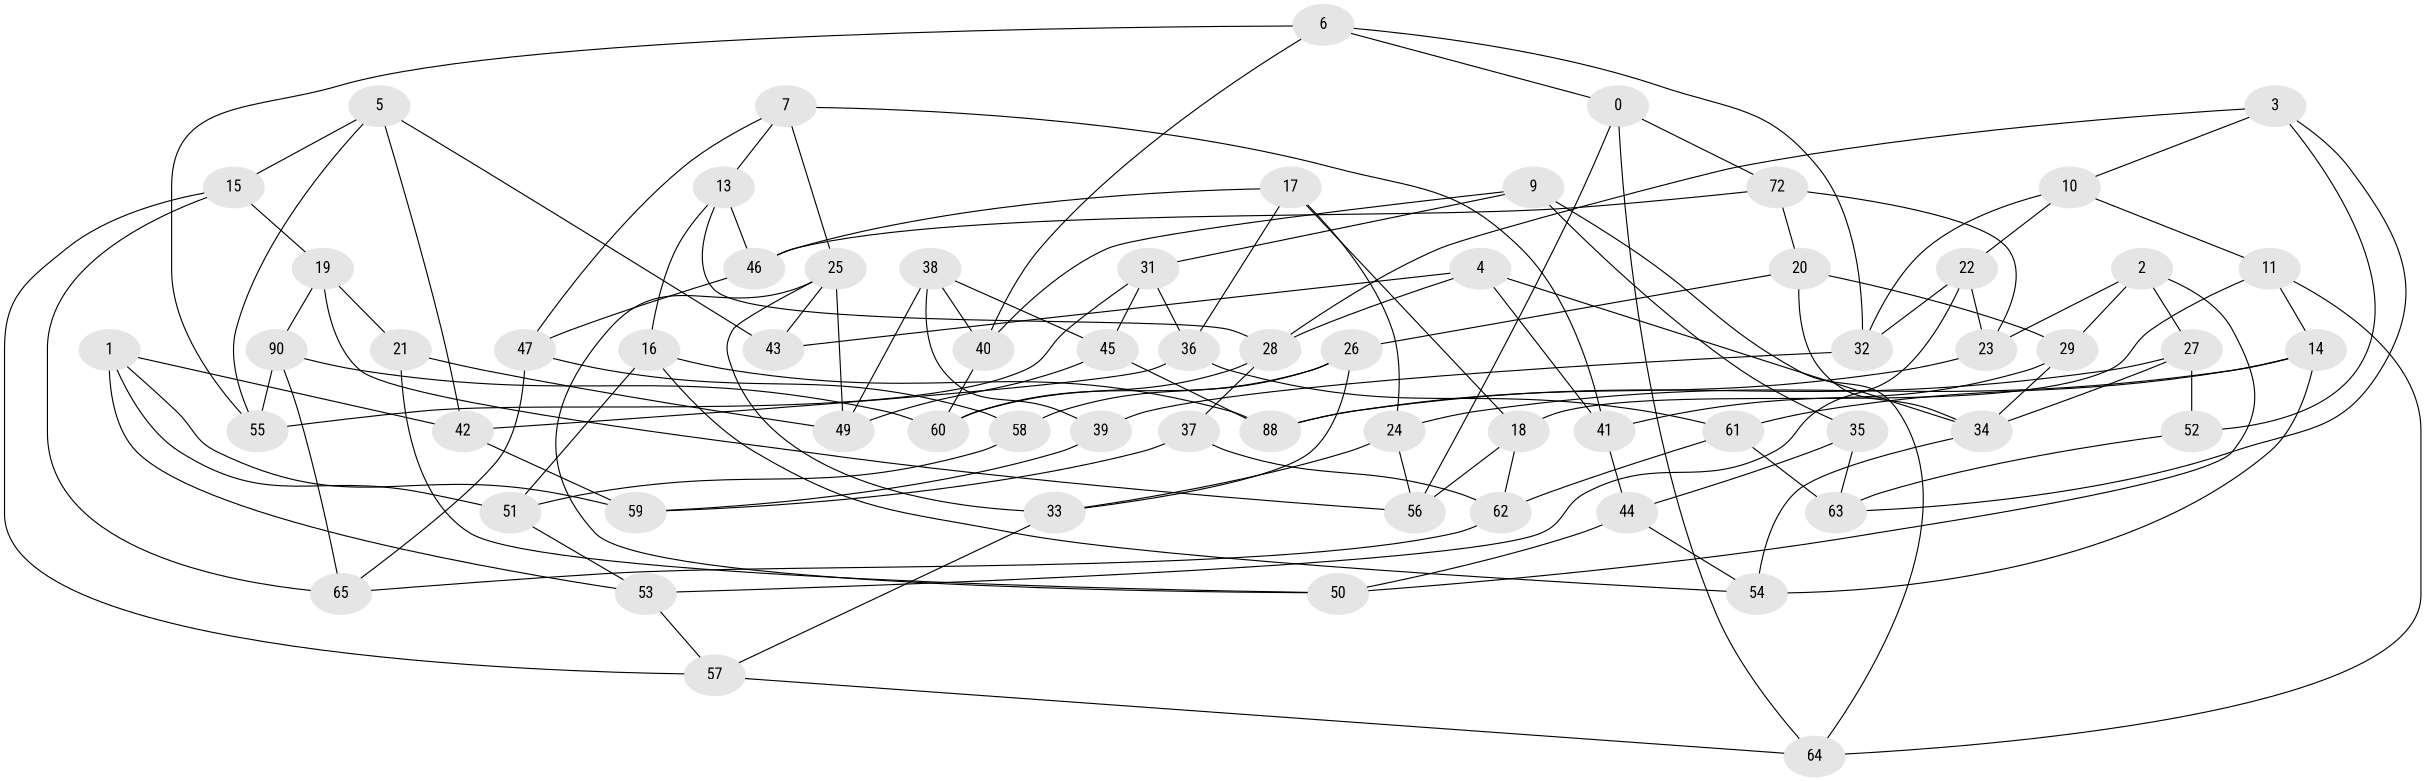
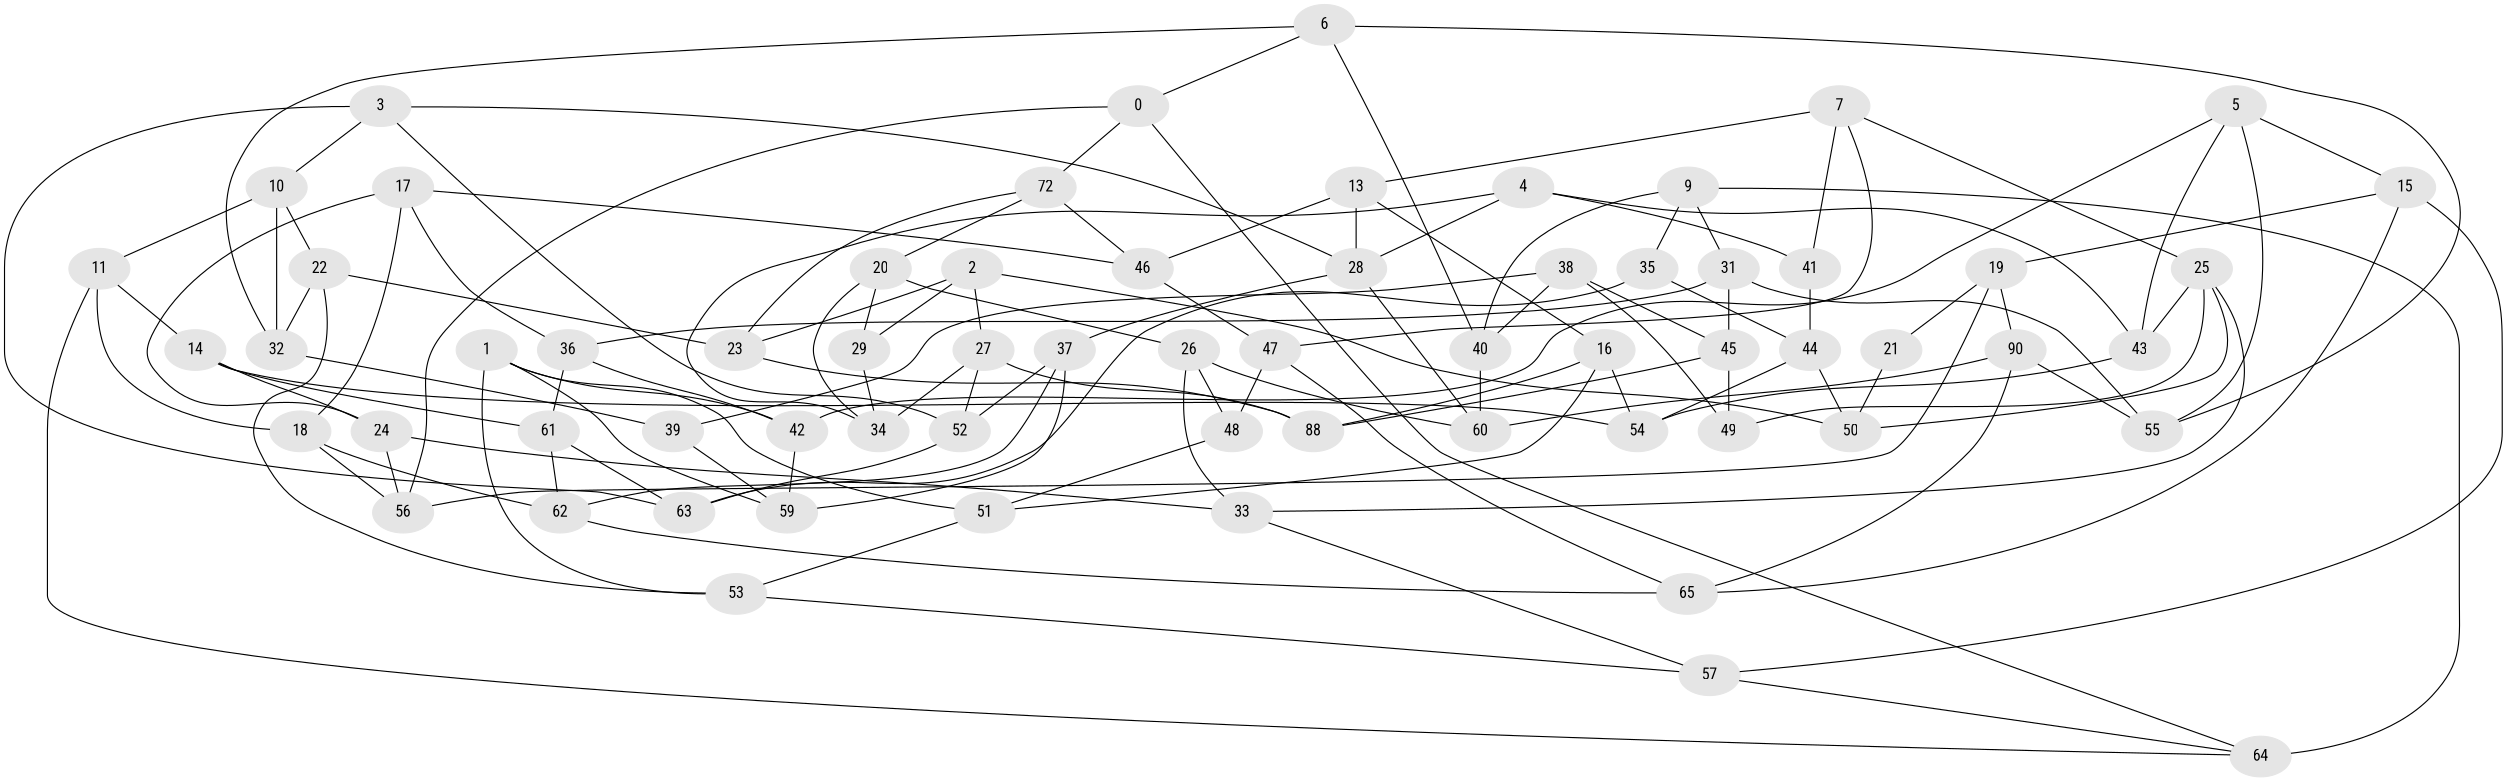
none -> (1012, 391)
(621, 395) -> none
(1840, 398) -> none
(1020, 431) -> (1232, 431)
(1829, 474) -> (1886, 386)
